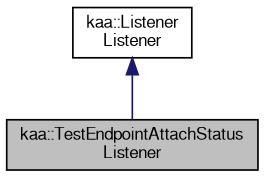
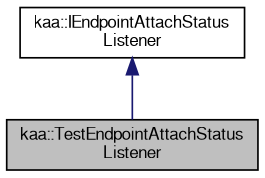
(132, 33) -> (132, 33)
